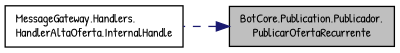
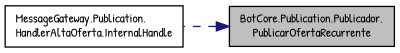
(94, 26) -> (94, 26)
